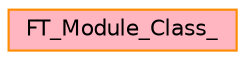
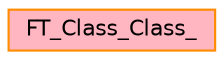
(123, 30) -> (112, 30)
